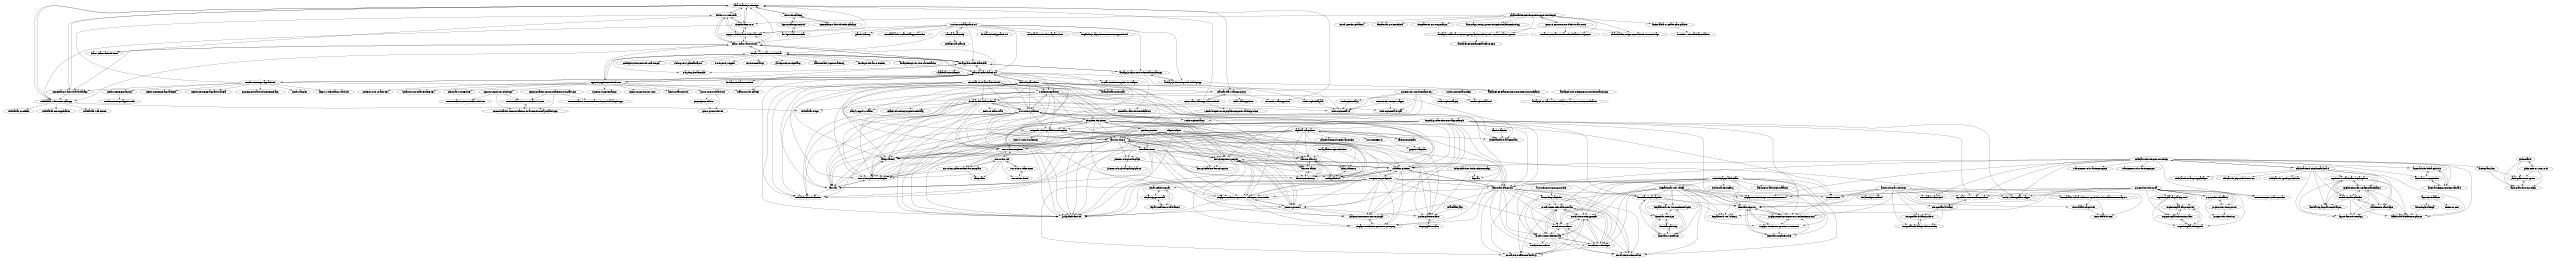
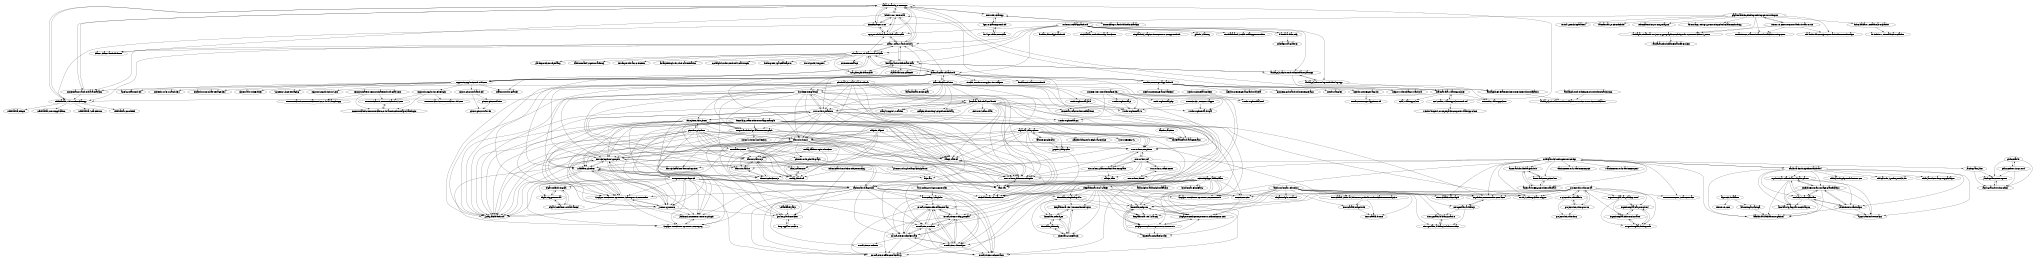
(1017, 97) -> (765, 99)
(945, 133) -> (959, 183)
